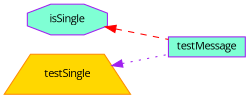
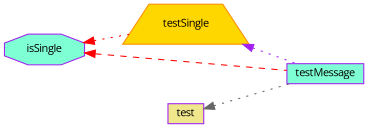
none -> (112, 37)
none -> (186, 114)
